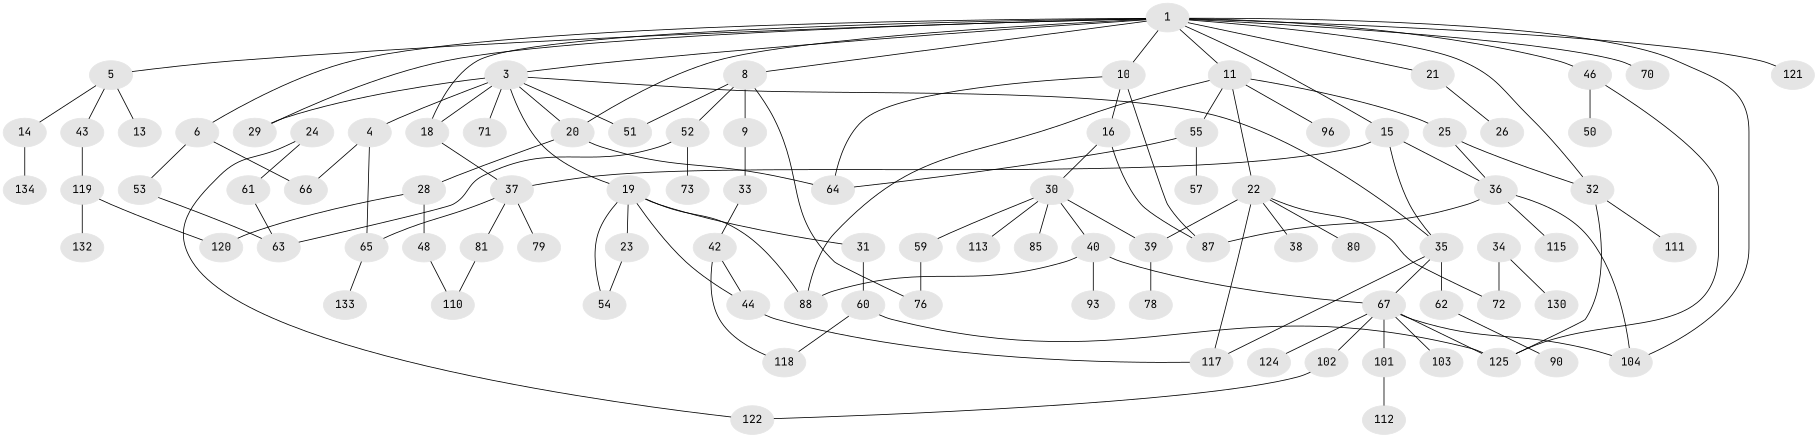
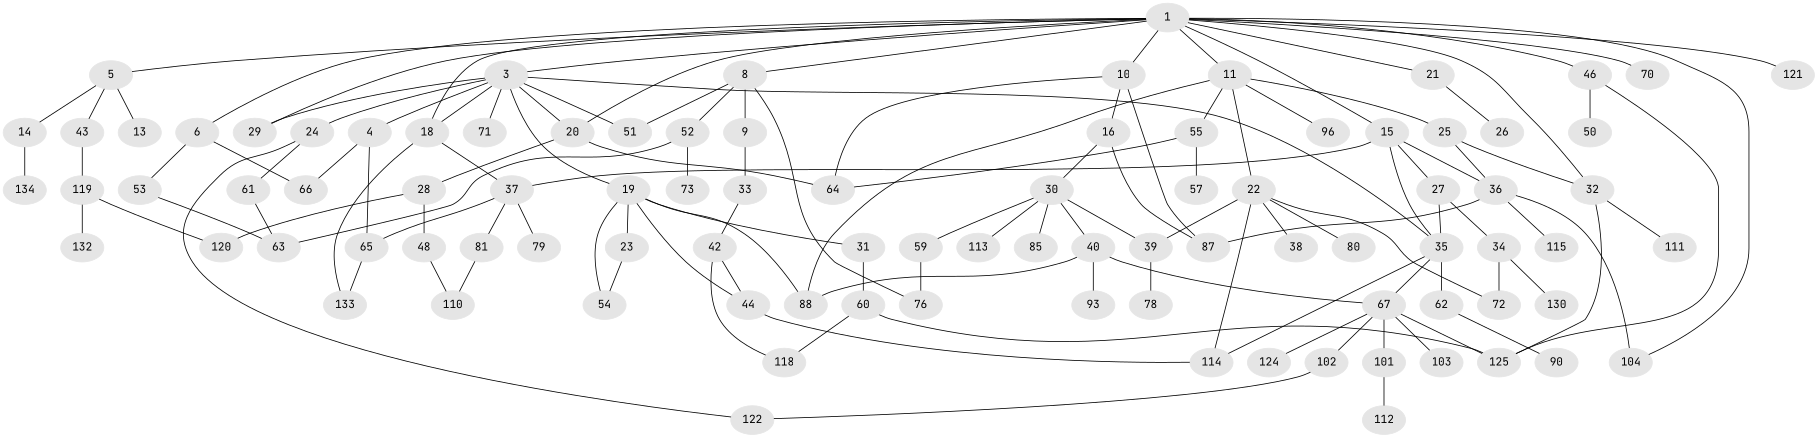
none -> (407, 98)
none -> (1438, 190)
none -> (349, 211)
(1490, 335) -> none
(1211, 363) -> (1211, 363)
